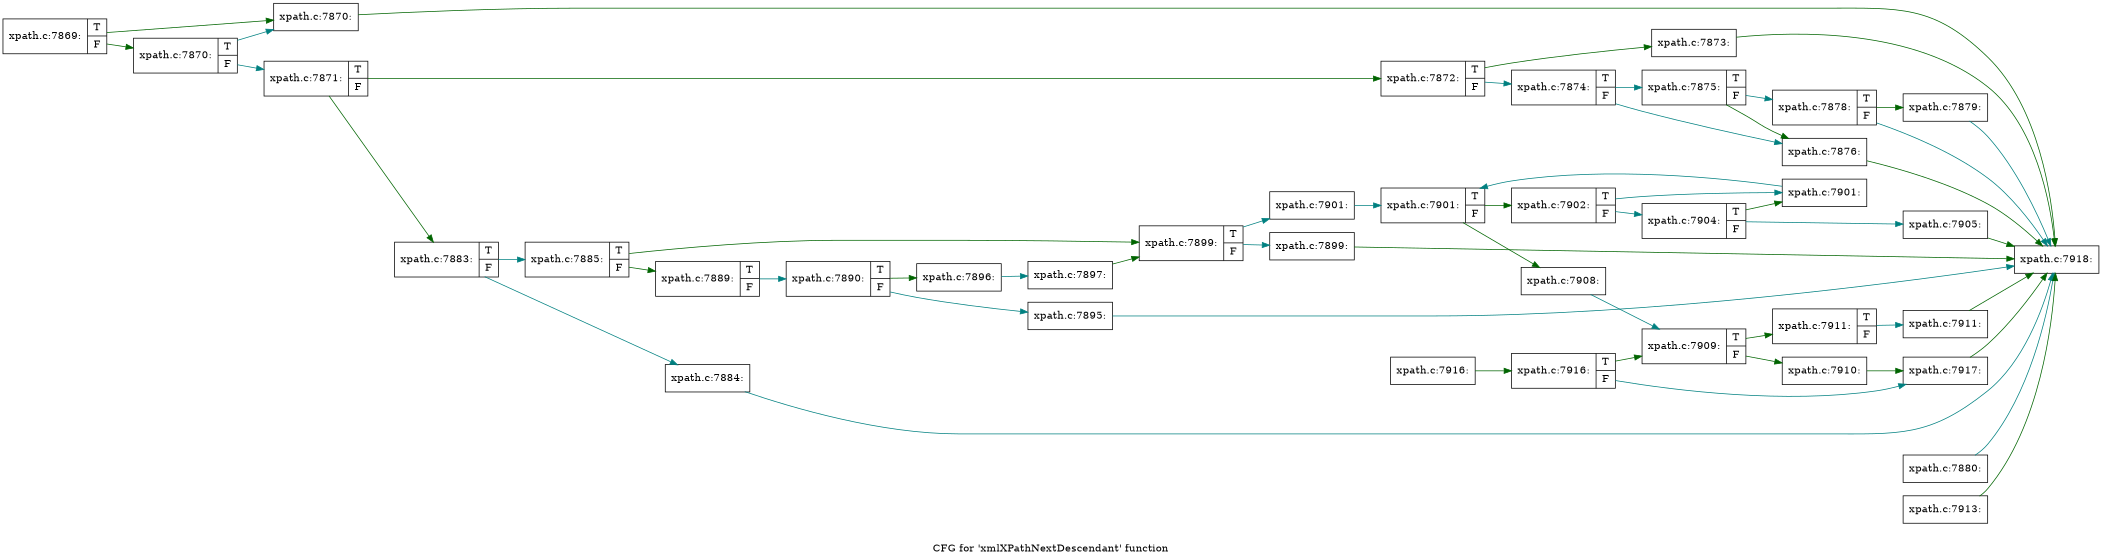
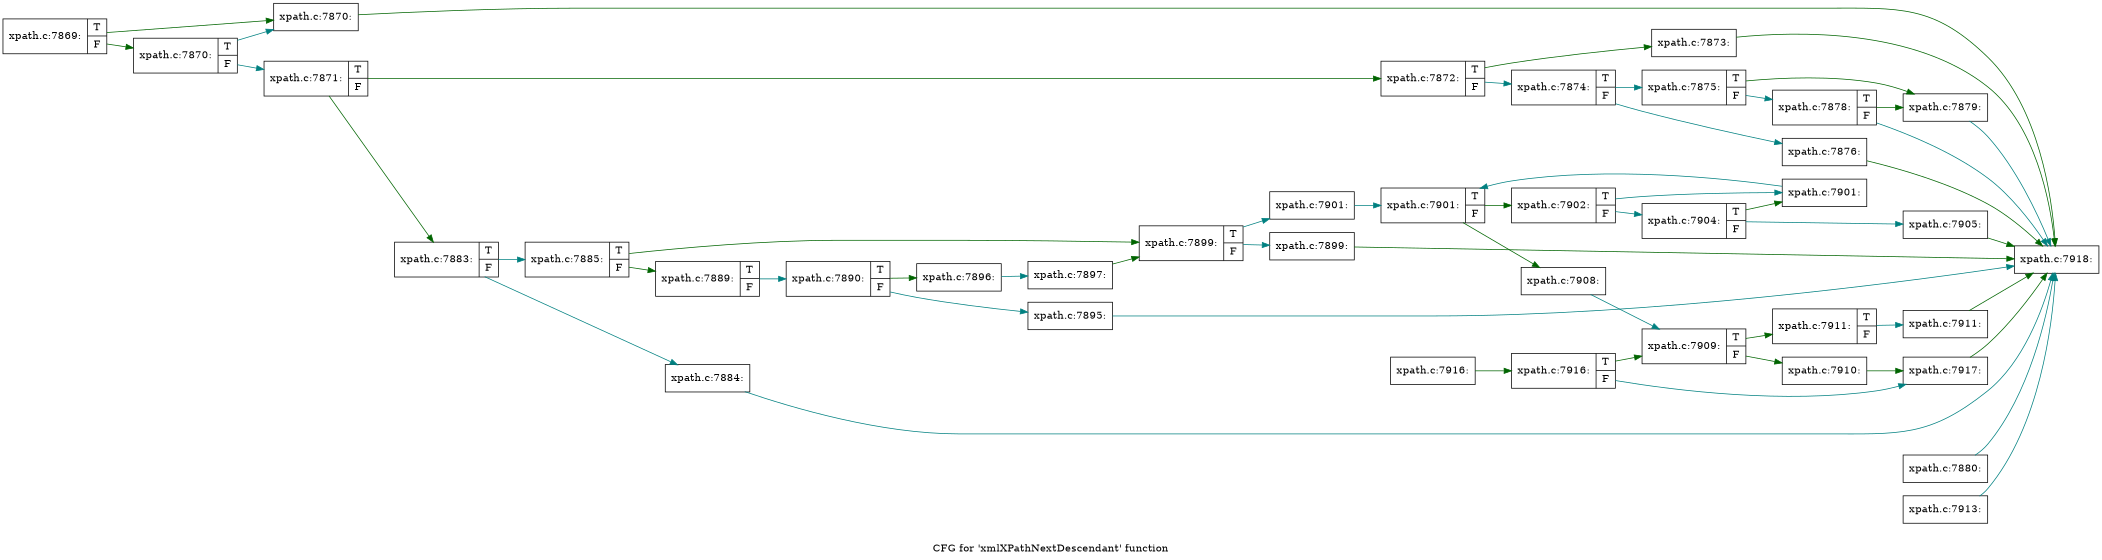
(1754, 120) -> (1827, 78)
(2035, 395) -> (2035, 395)
